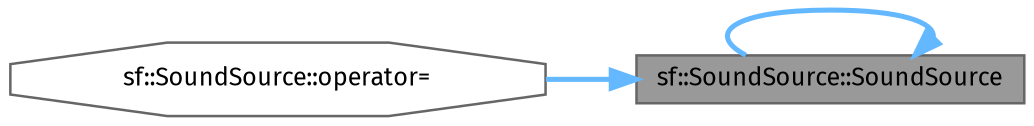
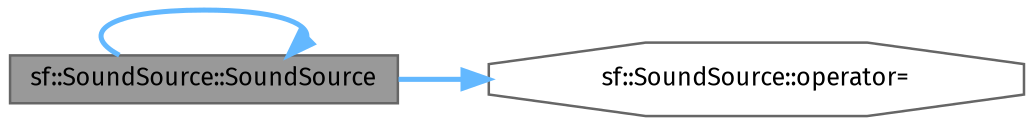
(578, 79) -> (431, 79)
